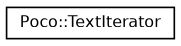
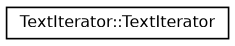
(90, 23) -> (118, 23)
